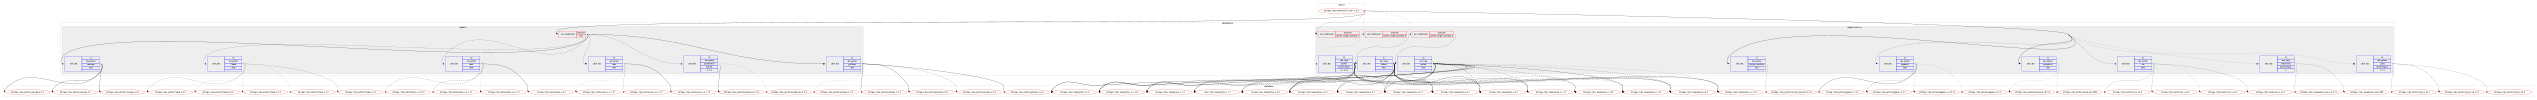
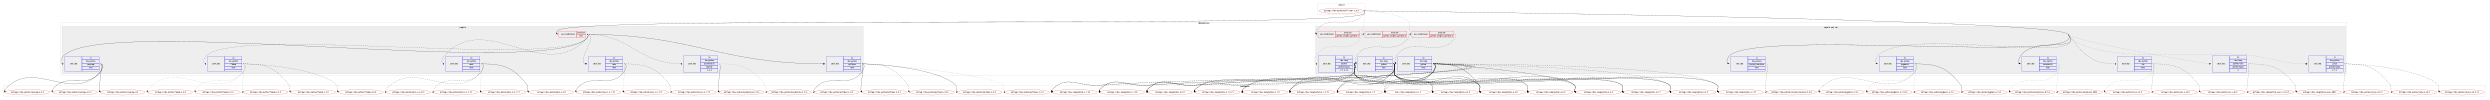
(2270, 92) -> none
